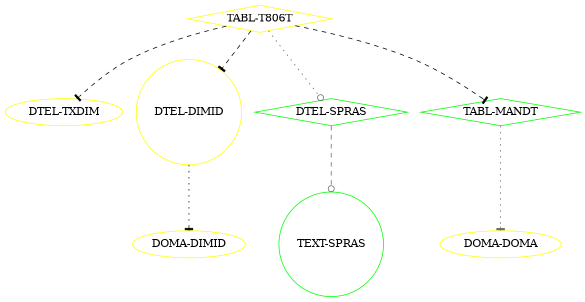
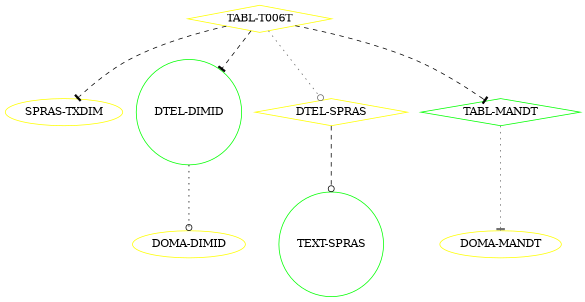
(260, 19) -> (260, 19)
(64, 112) -> (64, 112)
(189, 112) -> (189, 112)
(331, 112) -> (331, 112)
(331, 156) -> (331, 156)
(189, 196) -> (189, 196)
(501, 244) -> (501, 244)
